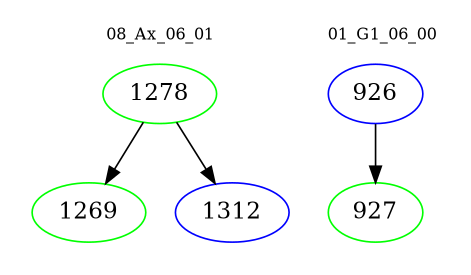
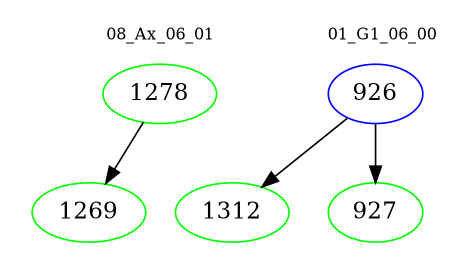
(191, 146) -> (326, 136)
(232, 212) -> (232, 212)
